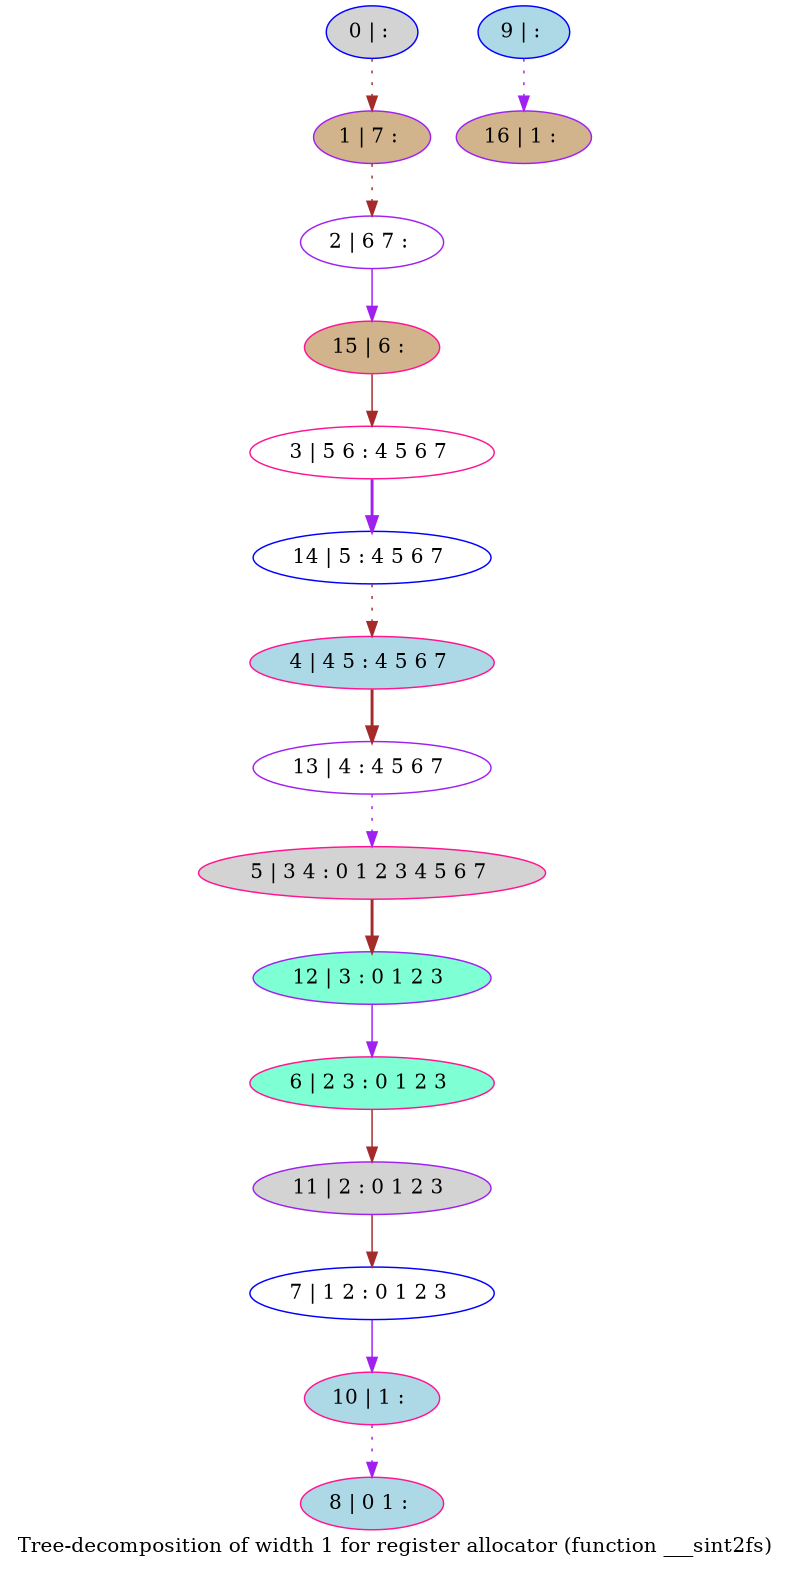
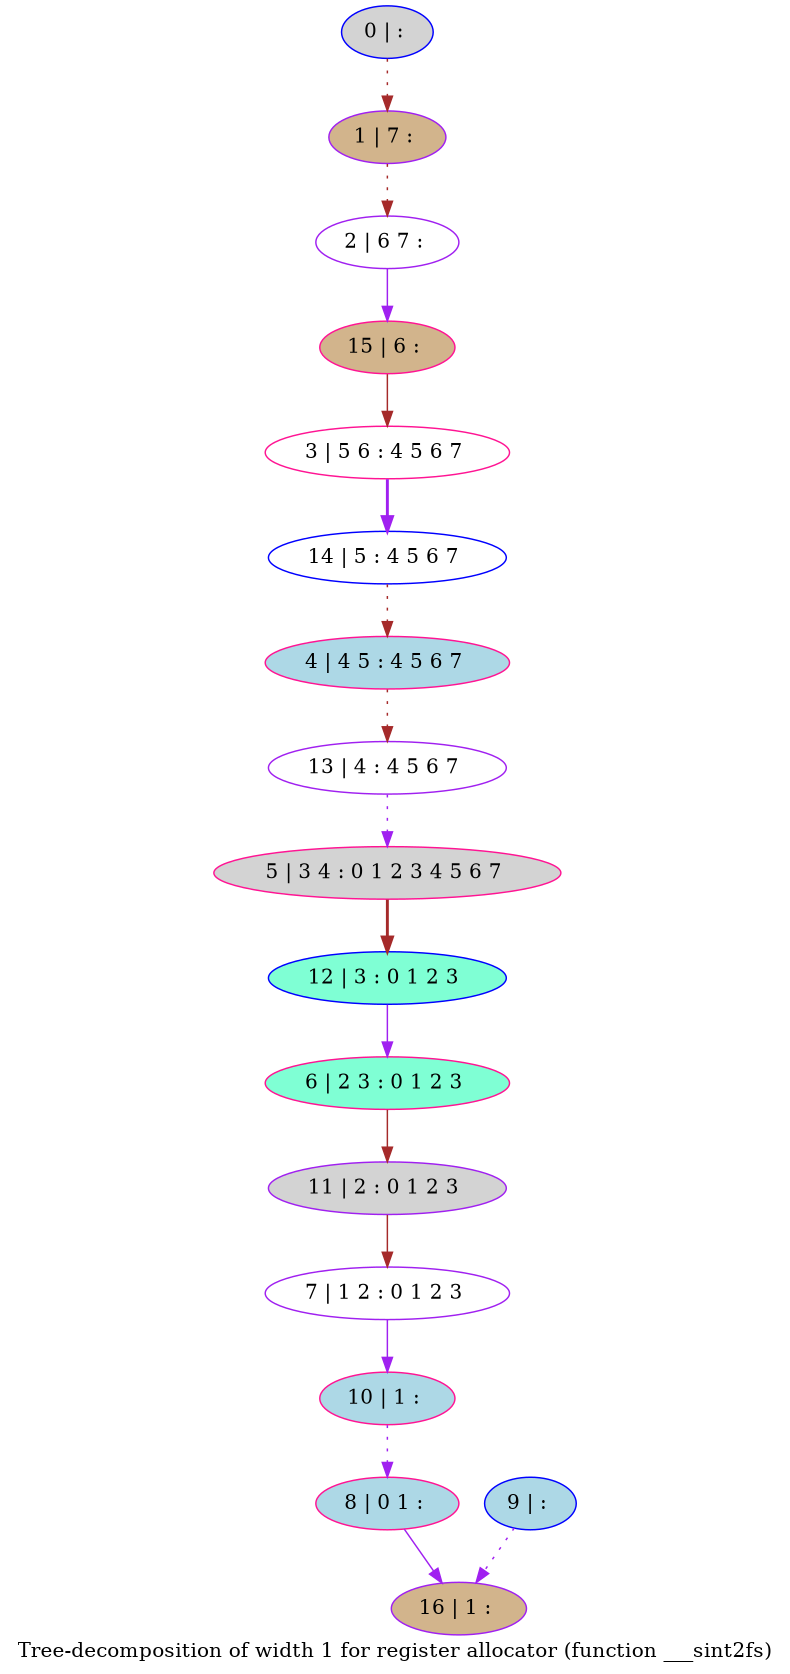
(372, 708) -> (387, 708)
(372, 978) -> (387, 978)
(372, 1293) -> (387, 1293)
none -> (419, 1550)
